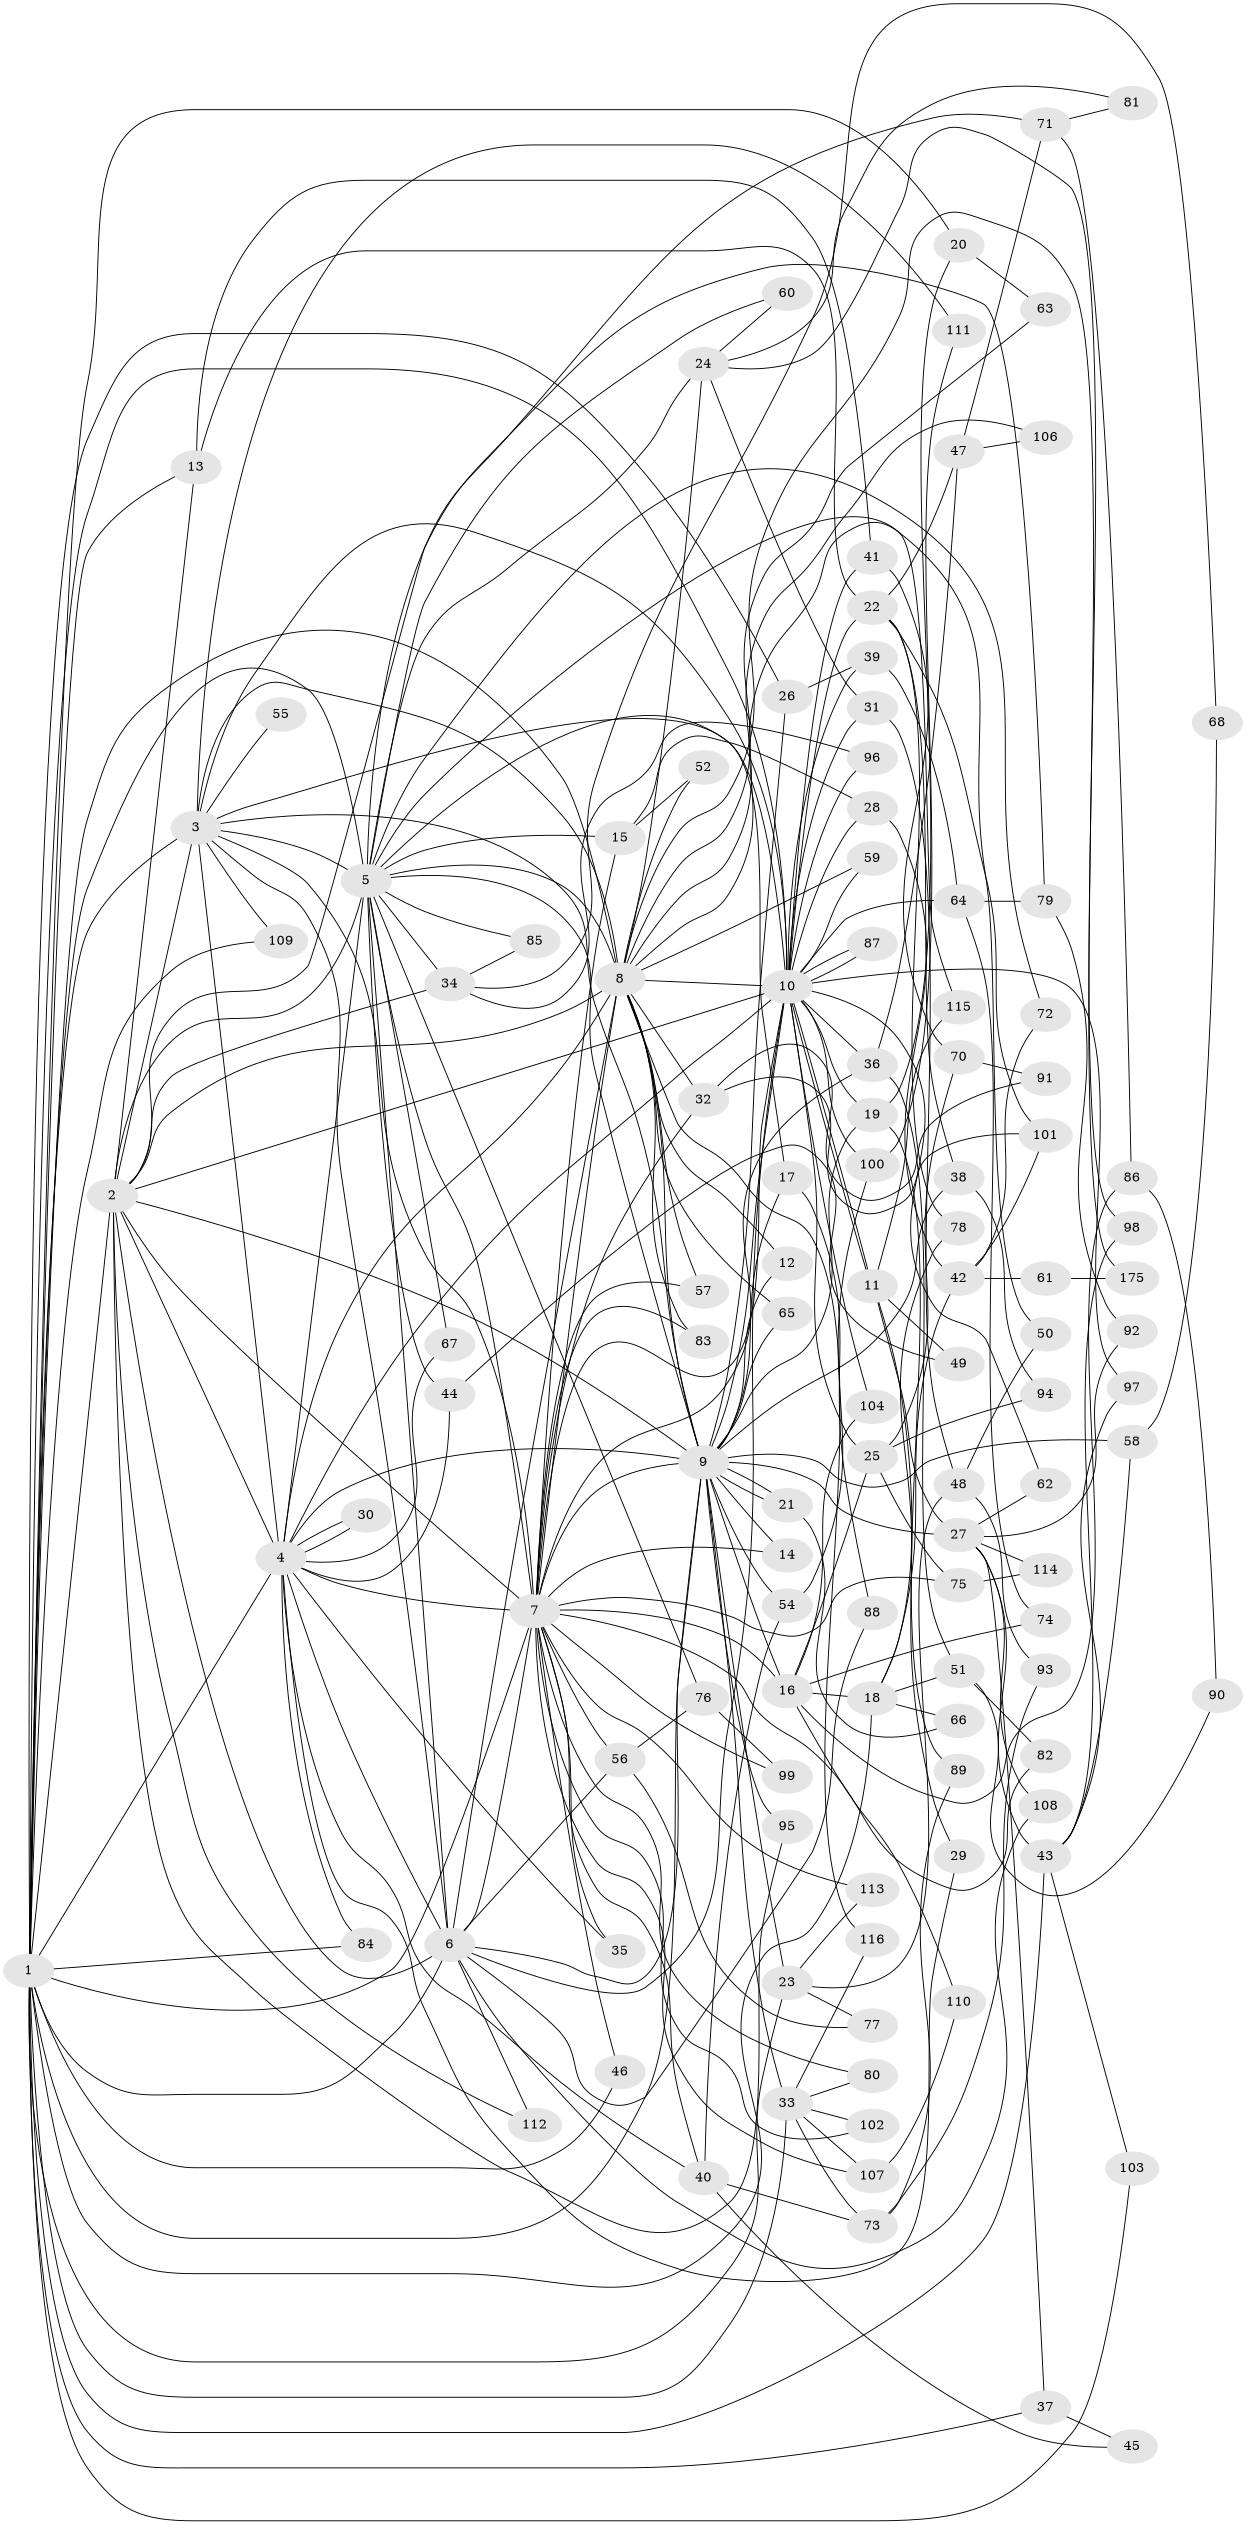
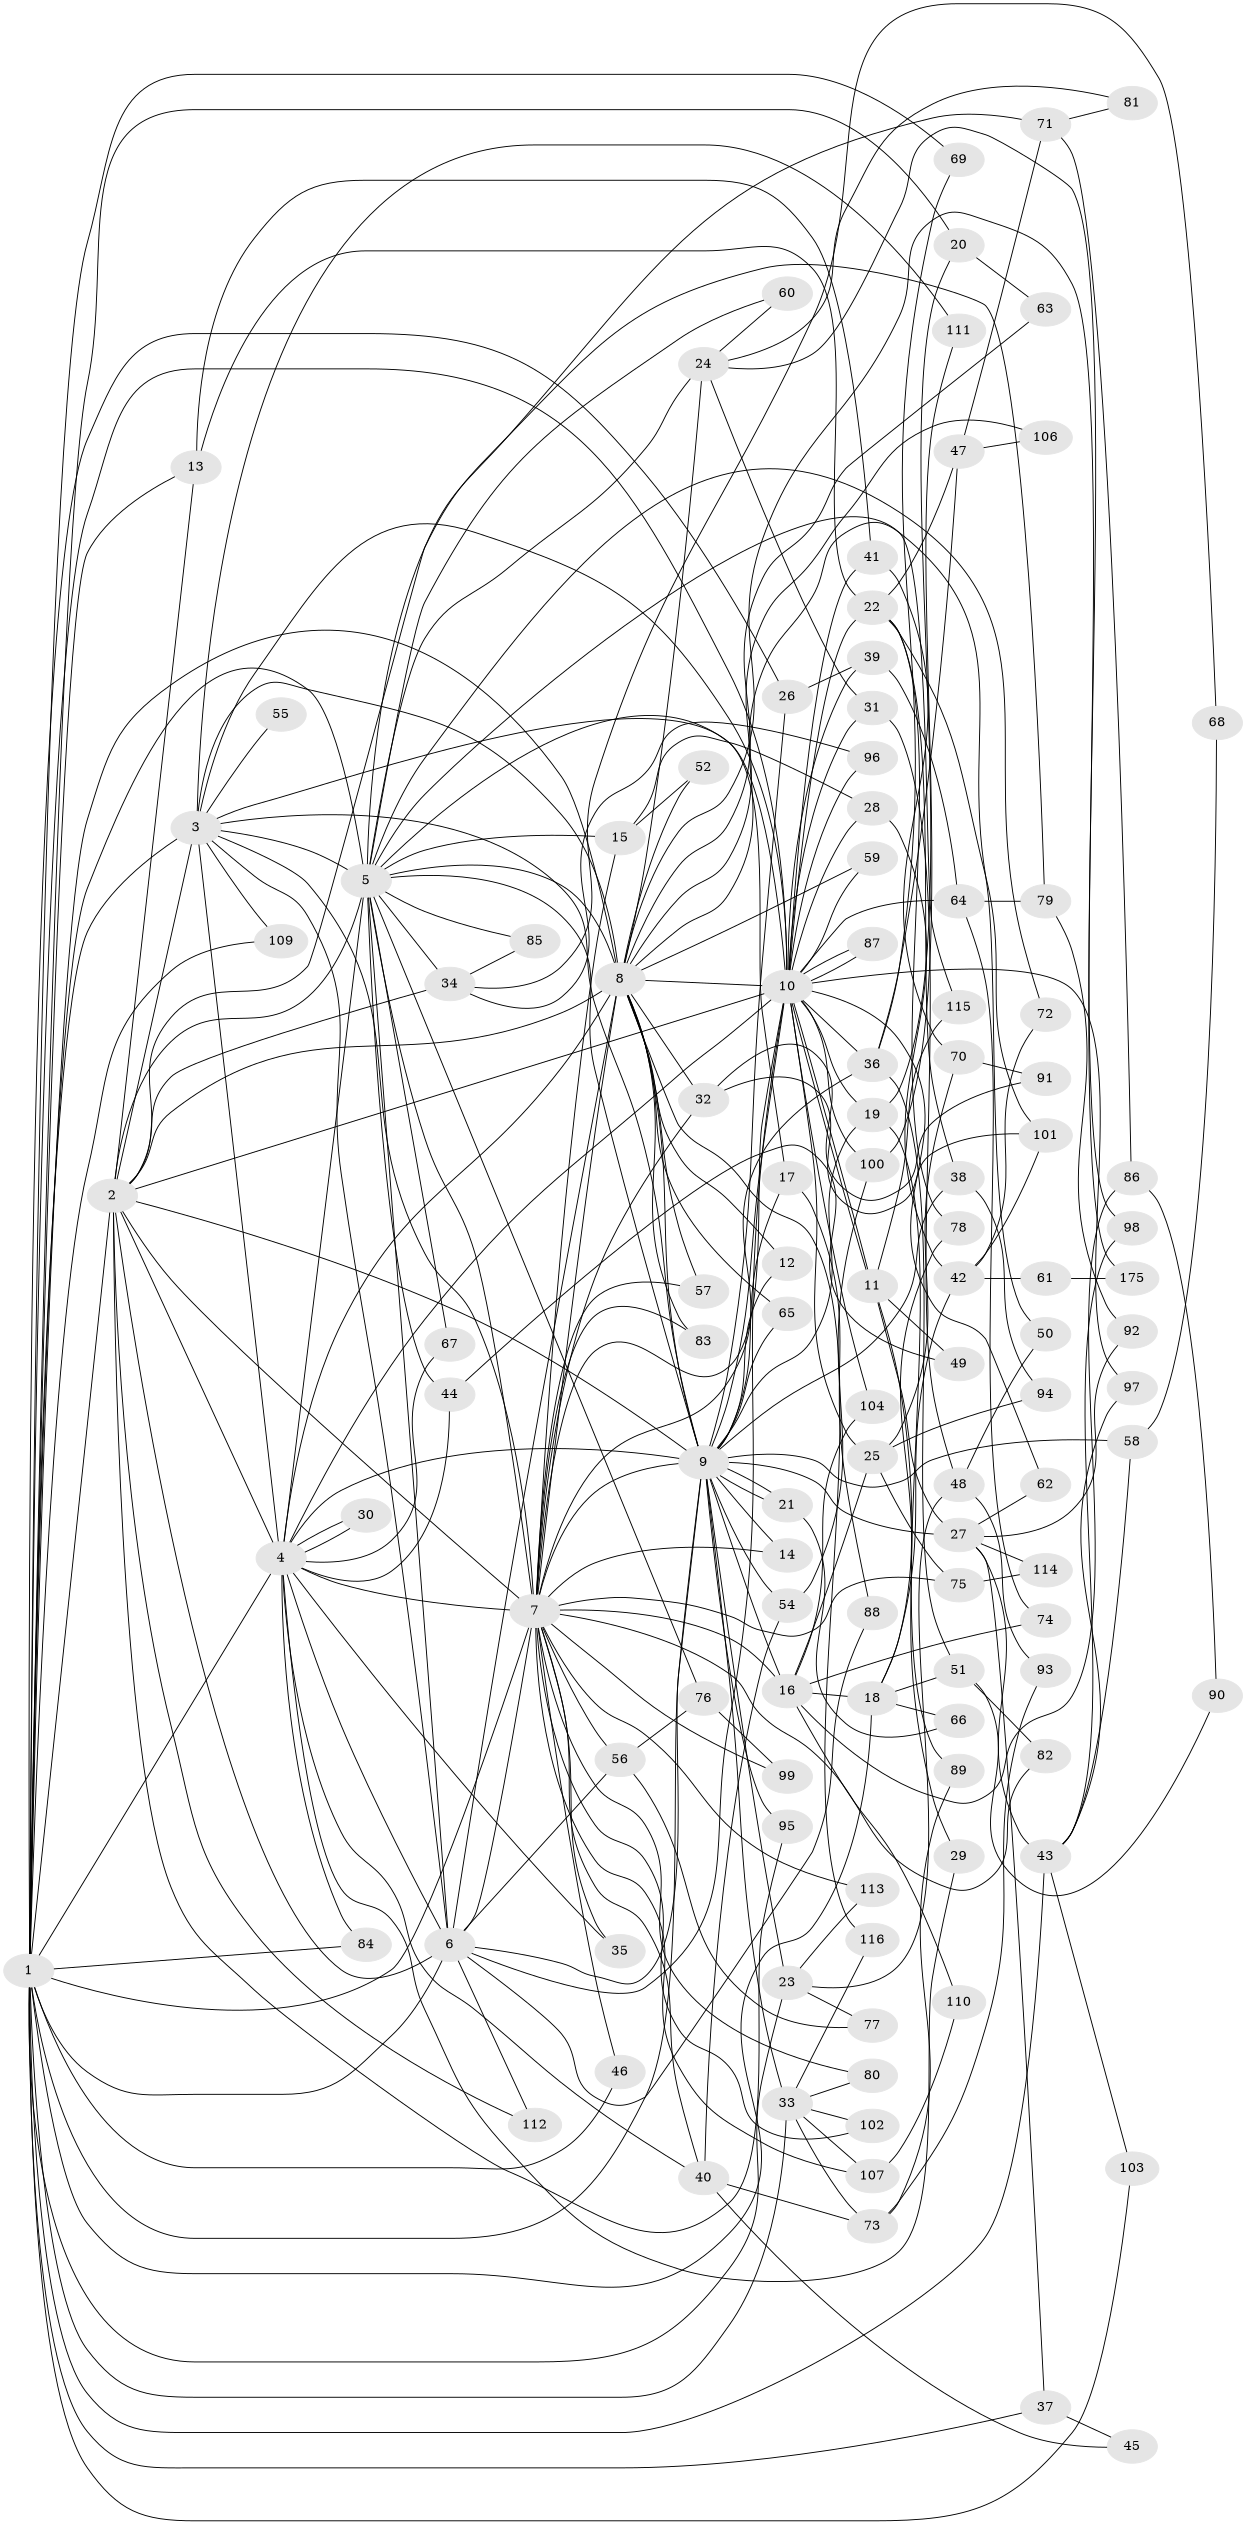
none -> (959, 160)
(1046, 1806) -> none
